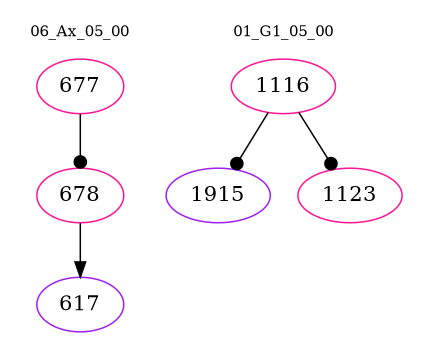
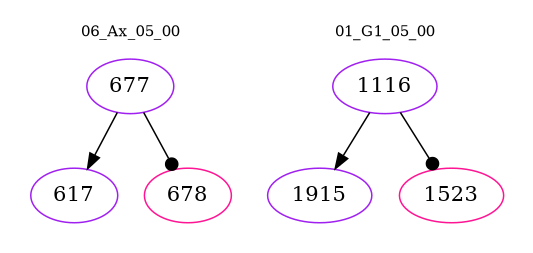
(80, 86) -> (130, 86)
(283, 86) -> (385, 86)
(254, 135) -> (357, 134)
(350, 195) -> (452, 195)
(80, 243) -> (106, 134)
